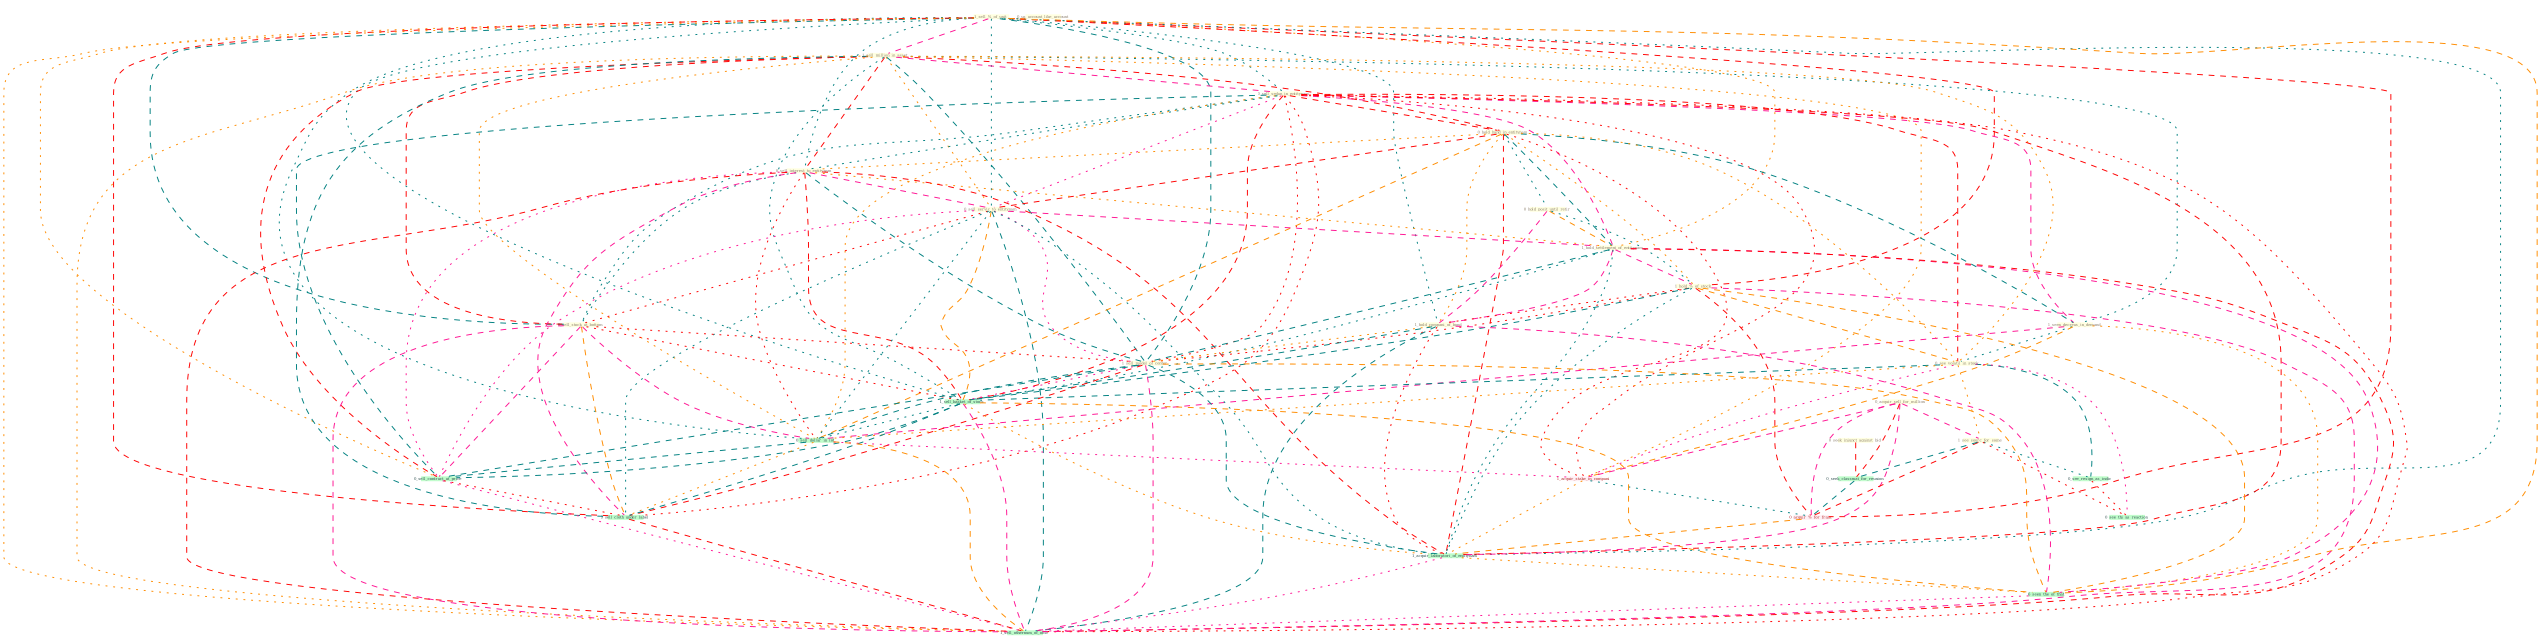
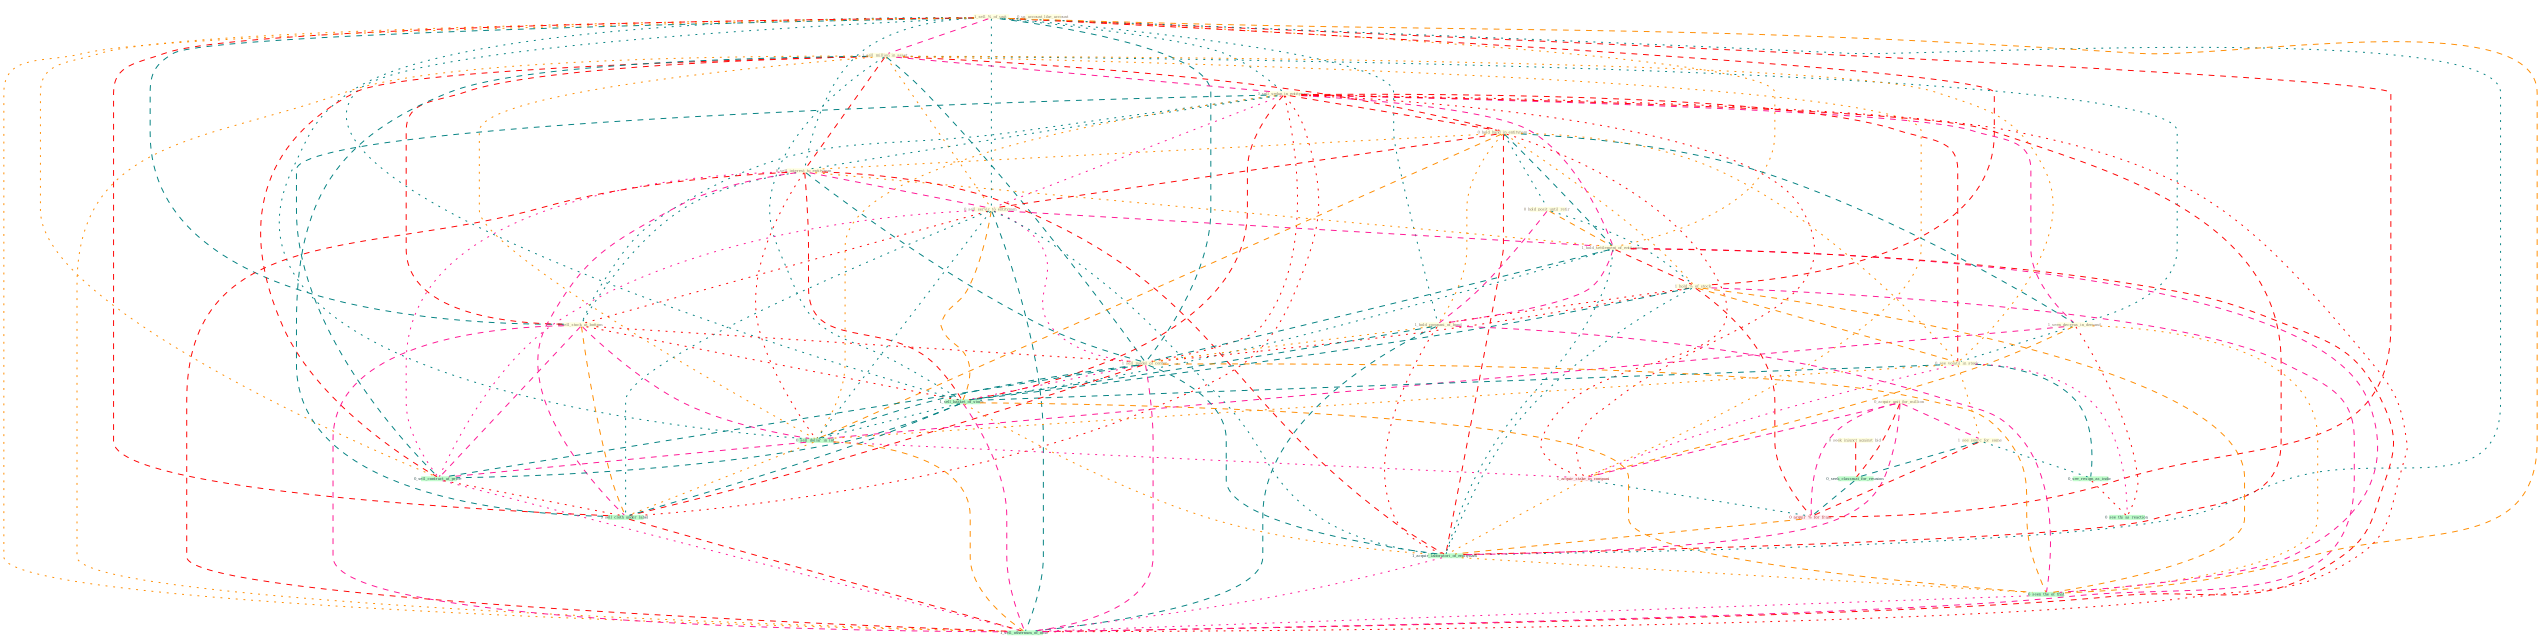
(1654, 267) -> (1654, 267)
(1900, 402) -> (1900, 402)
(636, 459) -> (636, 459)
(2054, 479) -> (2122, 417)
